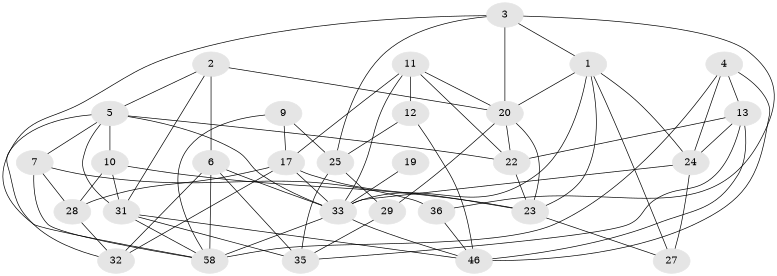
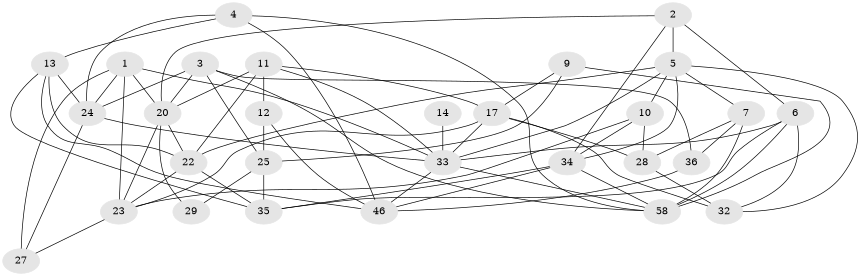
(547, 40) -> (148, 87)
(411, 163) -> (443, 113)
(122, 212) -> (567, 163)
(344, 236) -> (219, 183)
